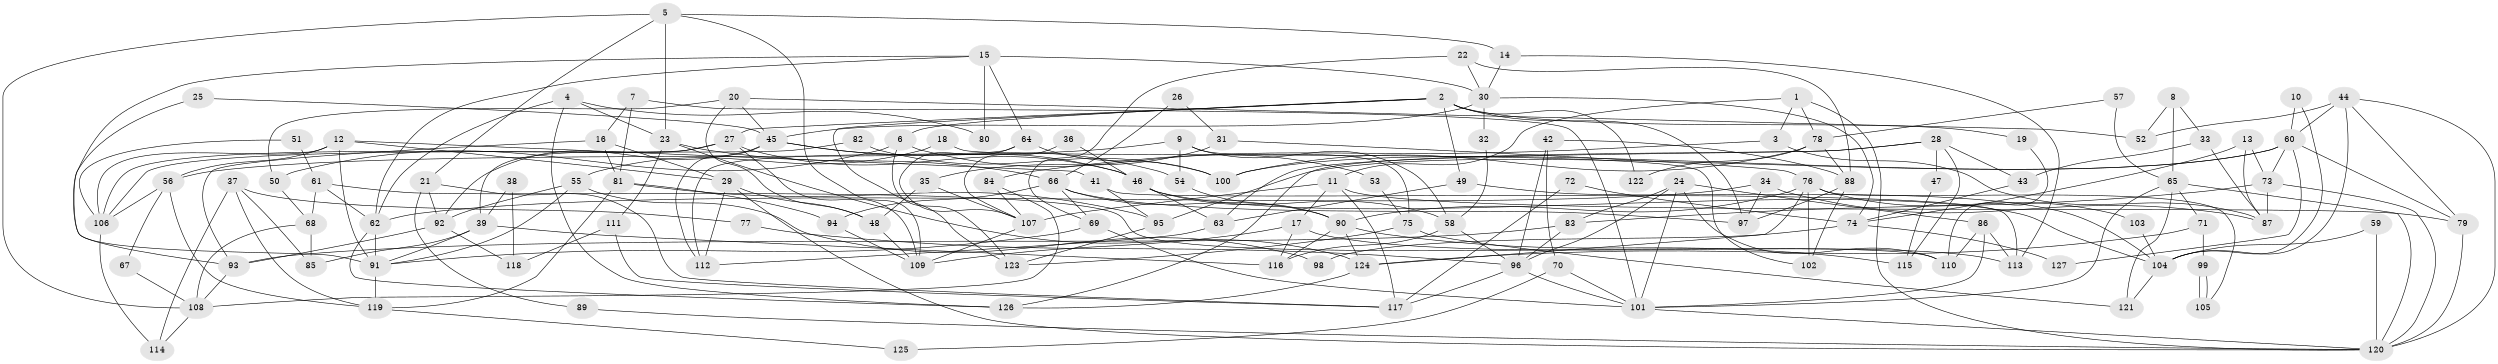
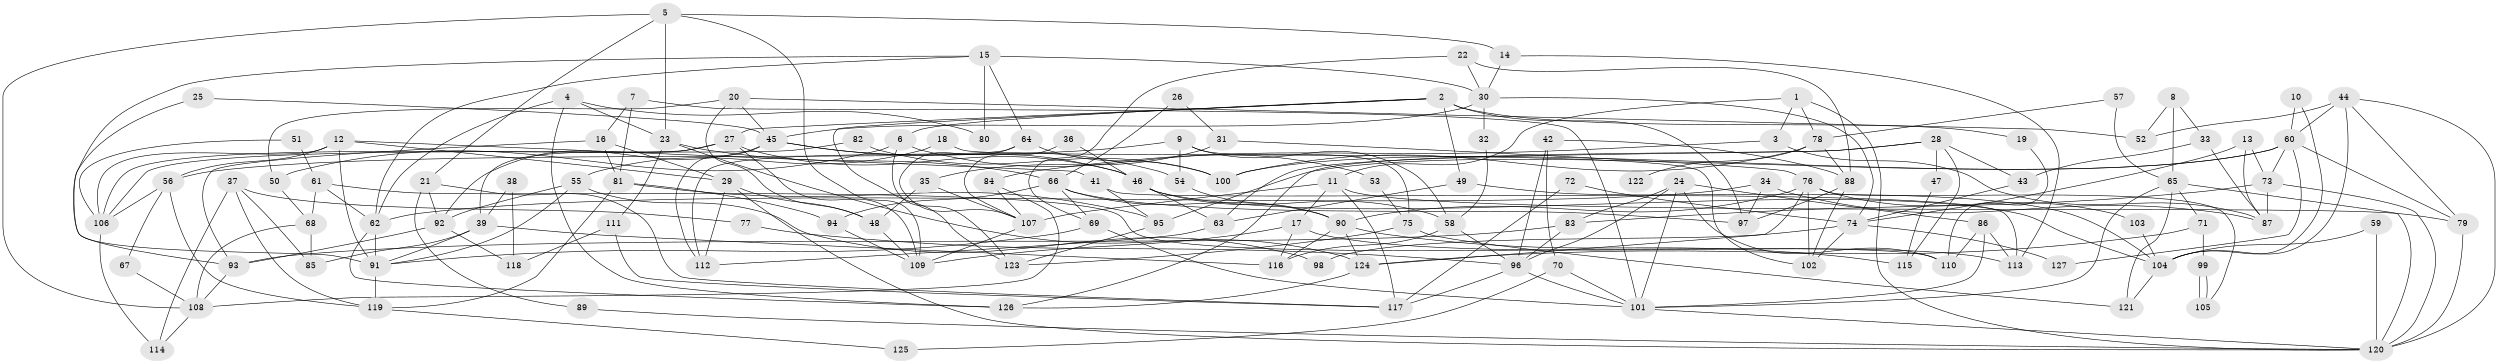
(1558, 110) -> none
none -> (1831, 245)
